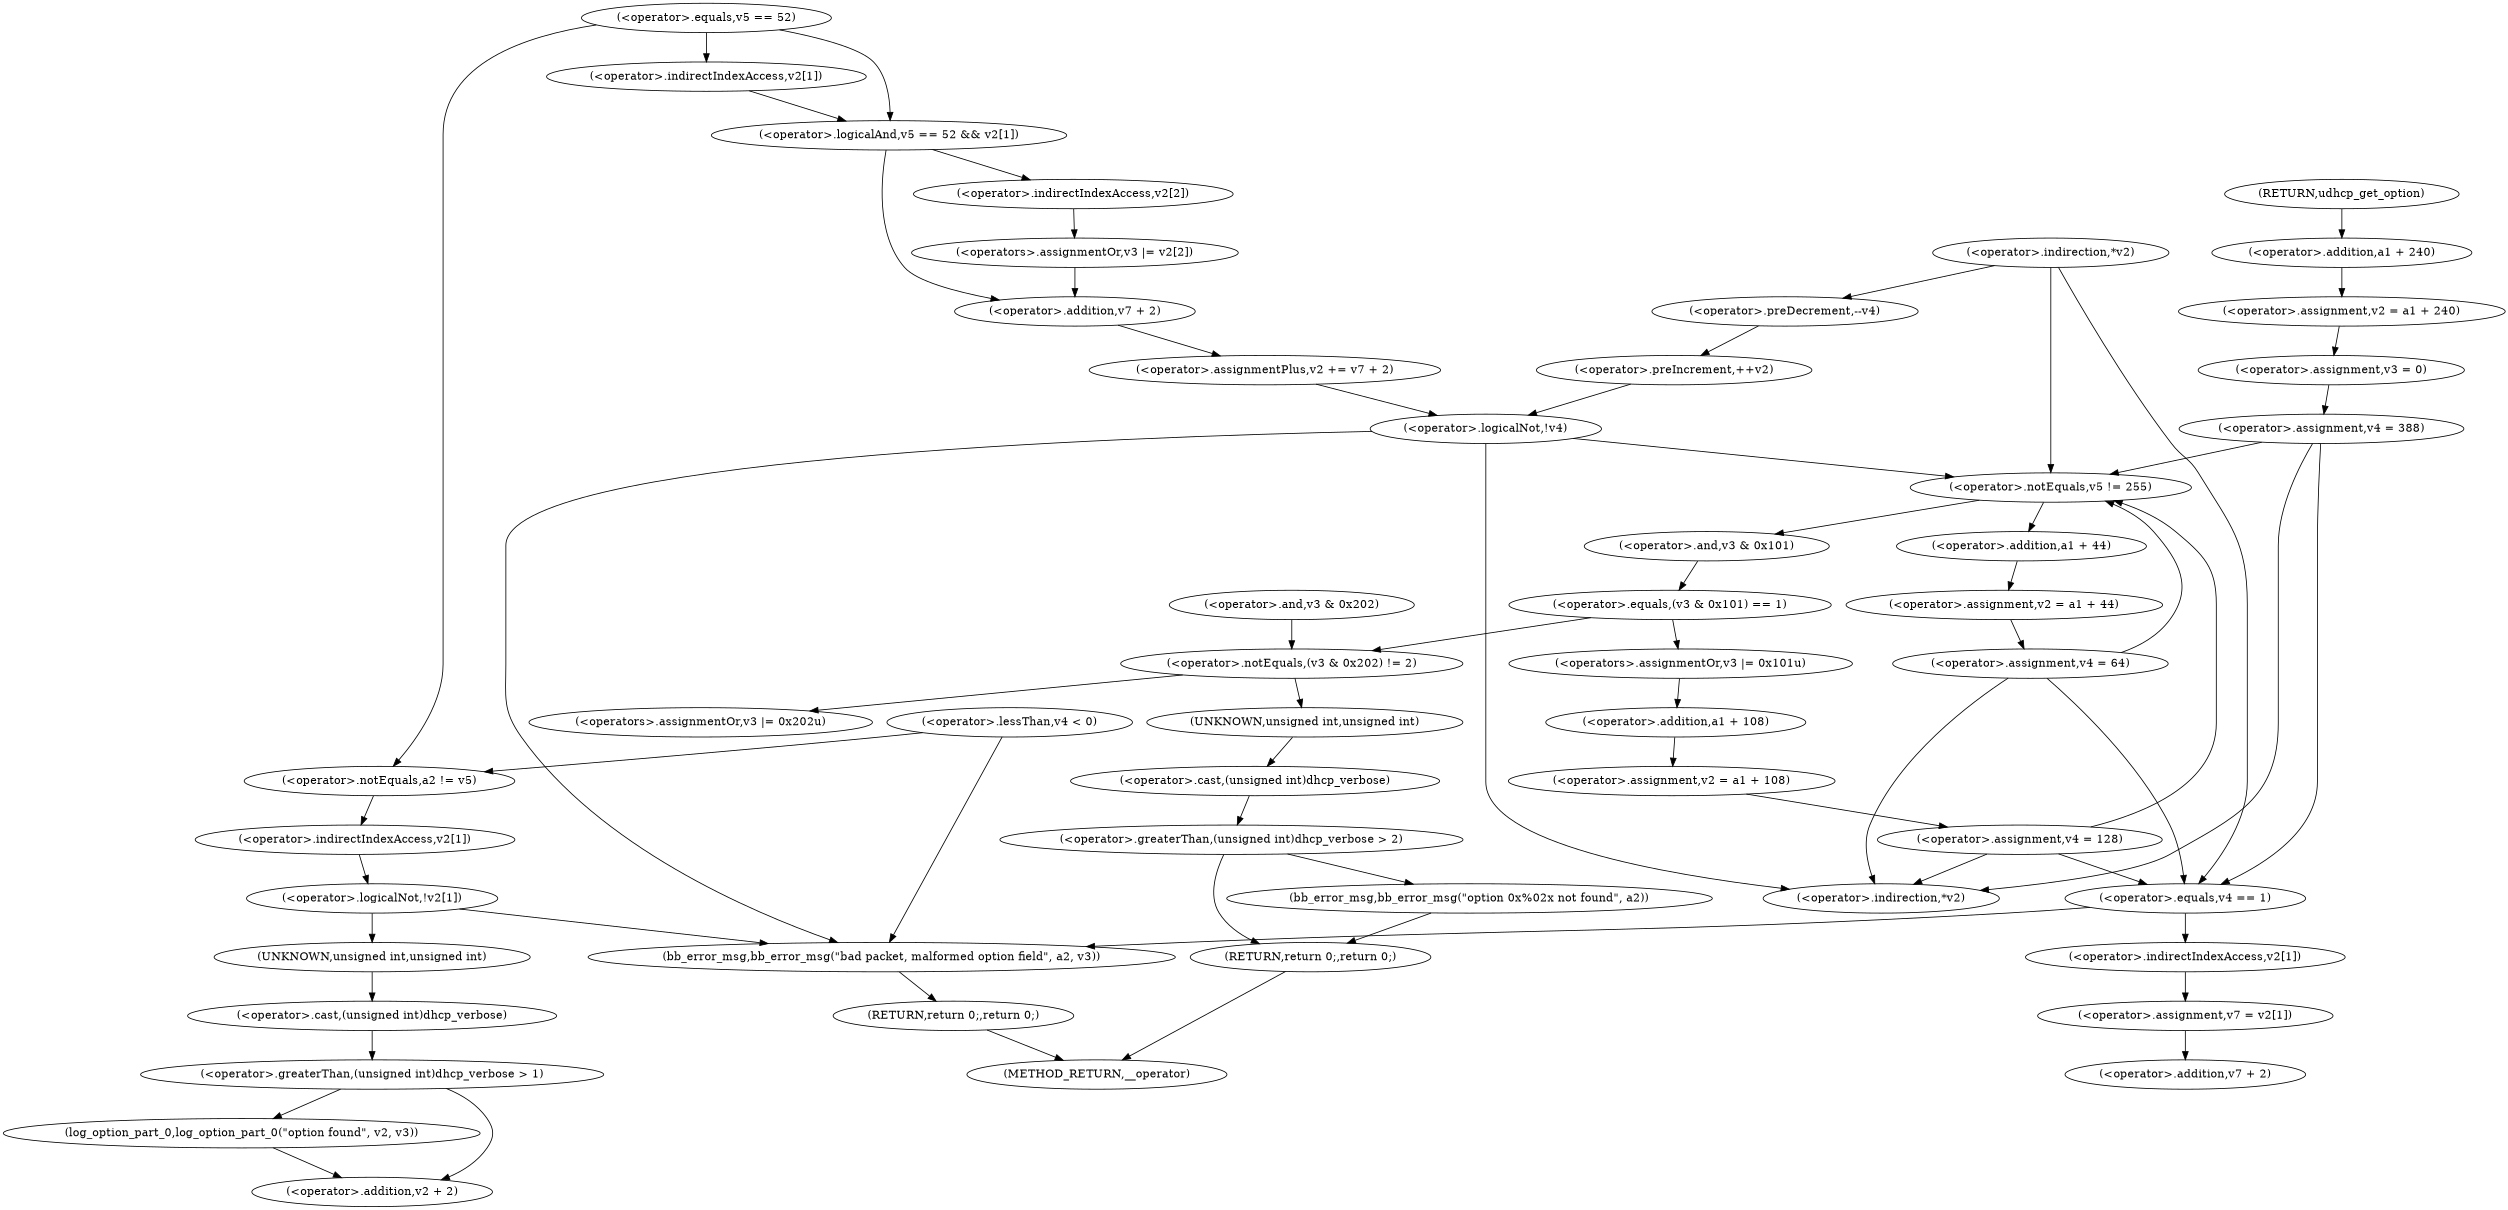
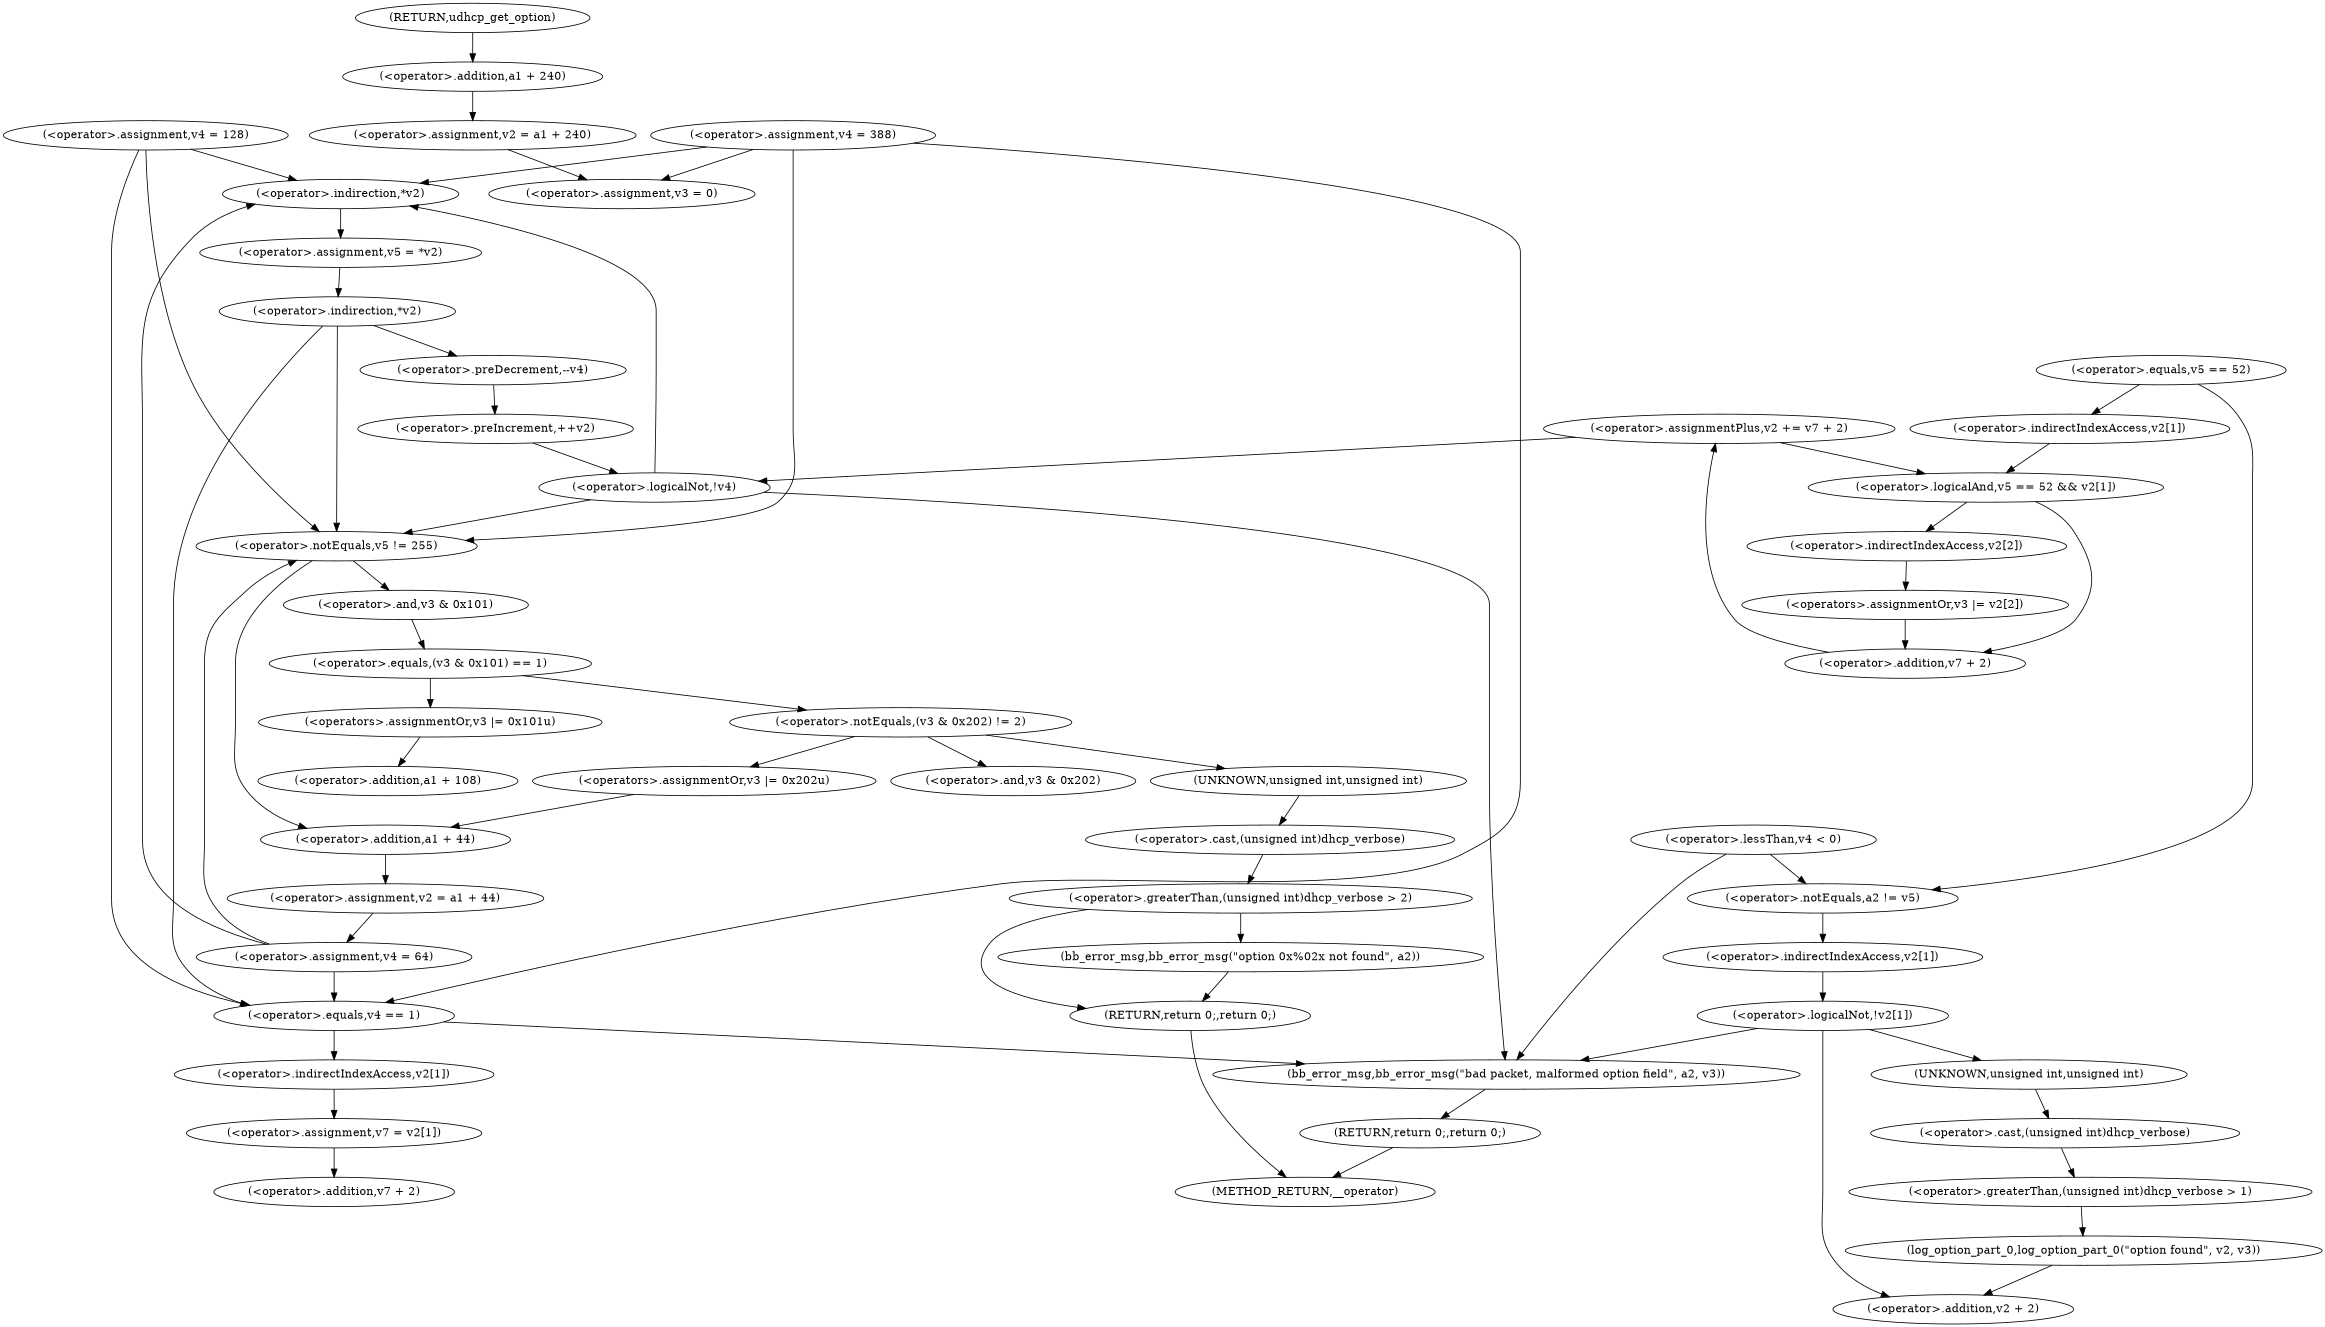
(854, 50) -> (1849, 457)
none -> (341, 253)
(2327, 395) -> (711, 163)
(1292, 630) -> (953, 750)
(1672, 781) -> none
none -> (547, 810)
(493, 1132) -> (1823, 1176)
